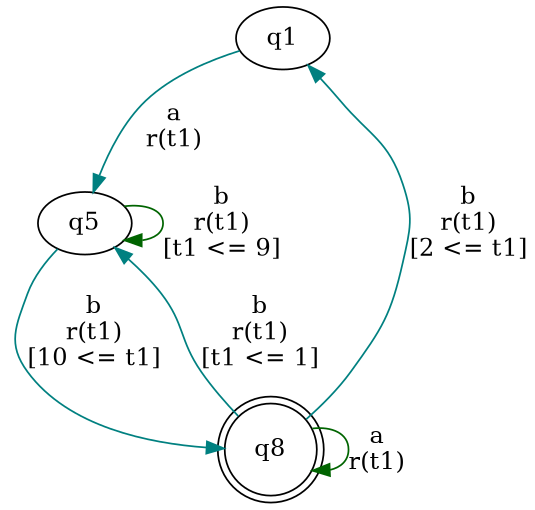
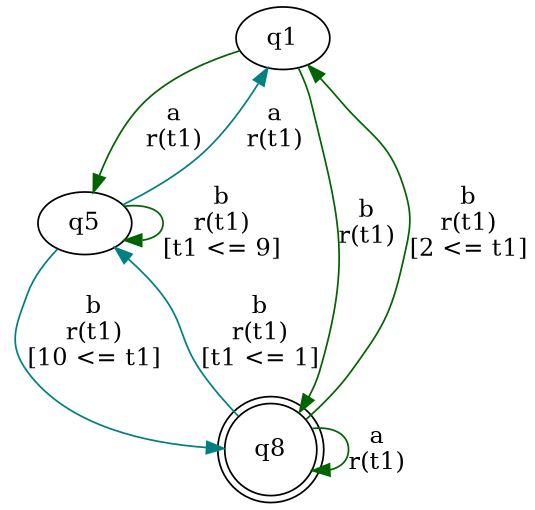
(153, 95) -> (153, 95)
none -> (200, 155)
none -> (338, 232)
(406, 249) -> (406, 249)
